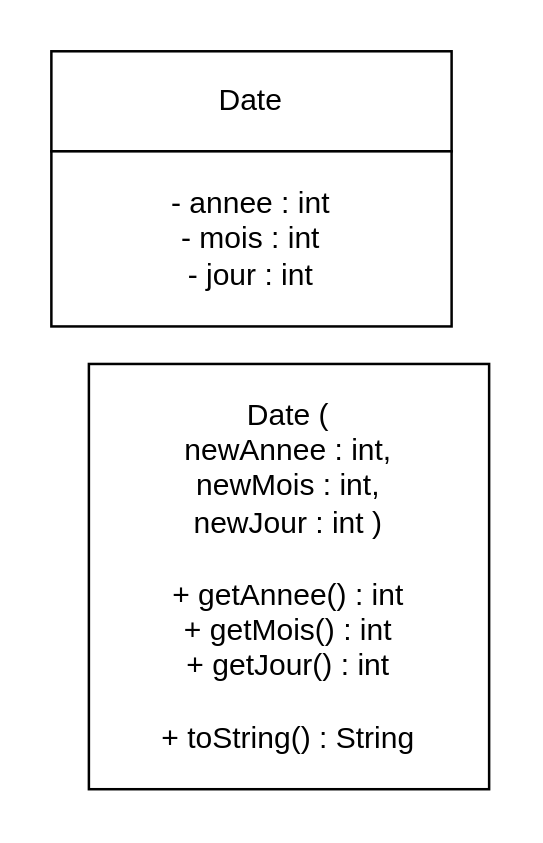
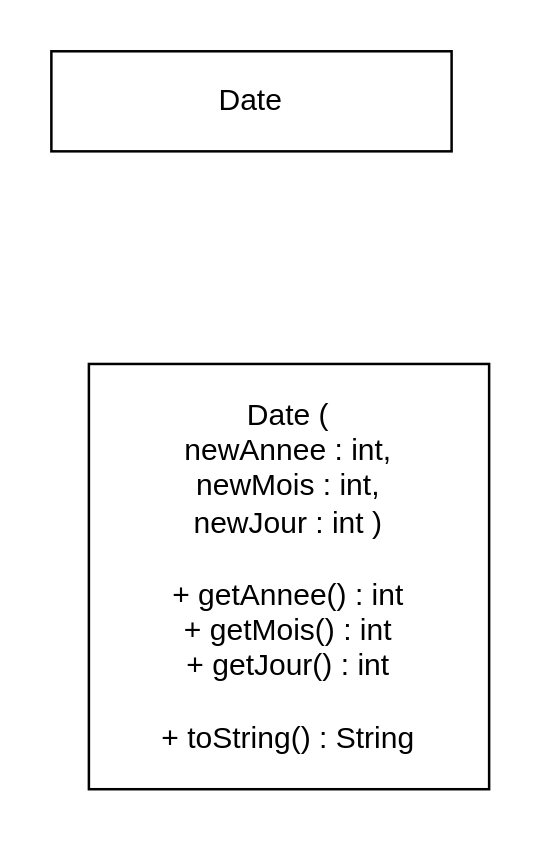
(251, 239) -> none
